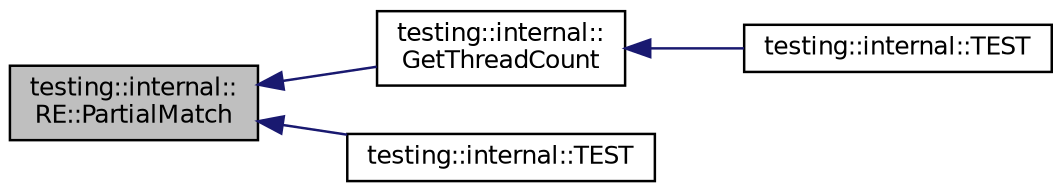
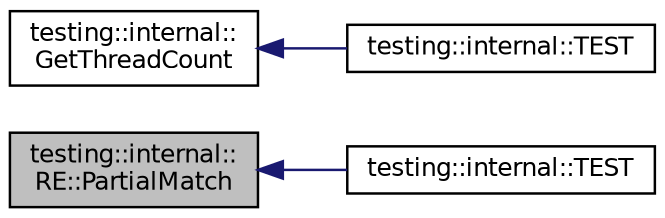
(330, 74) -> none
